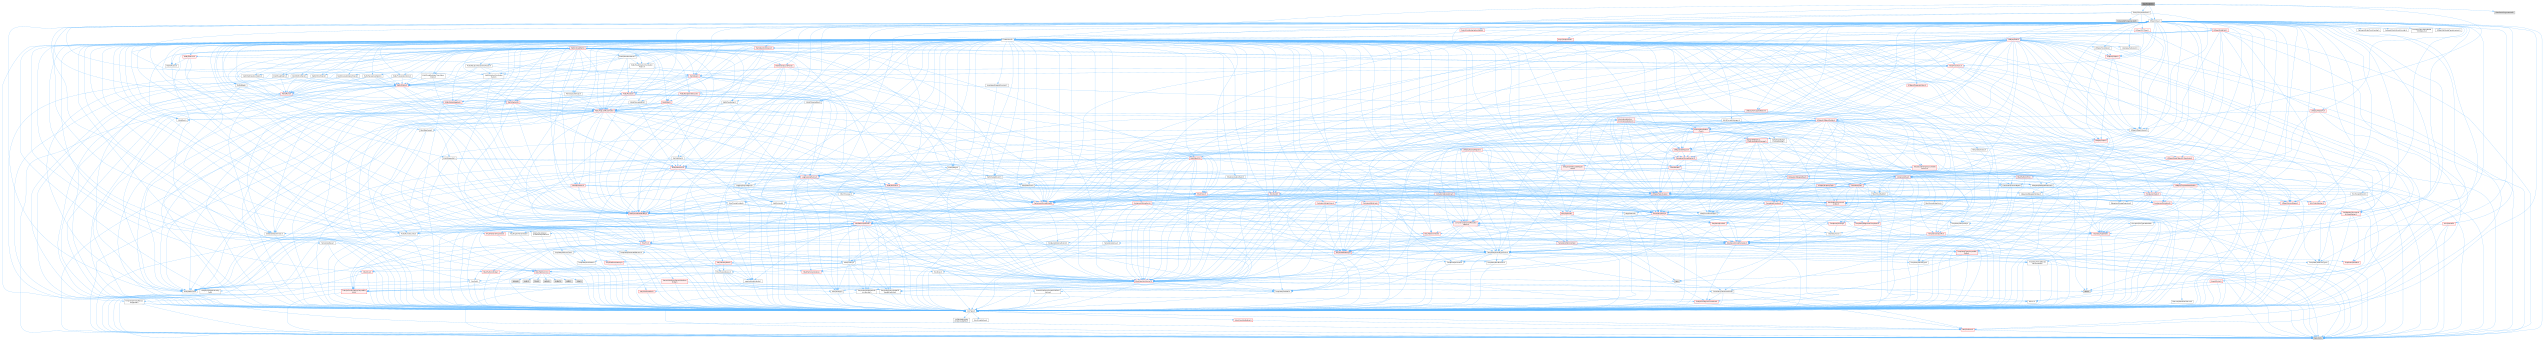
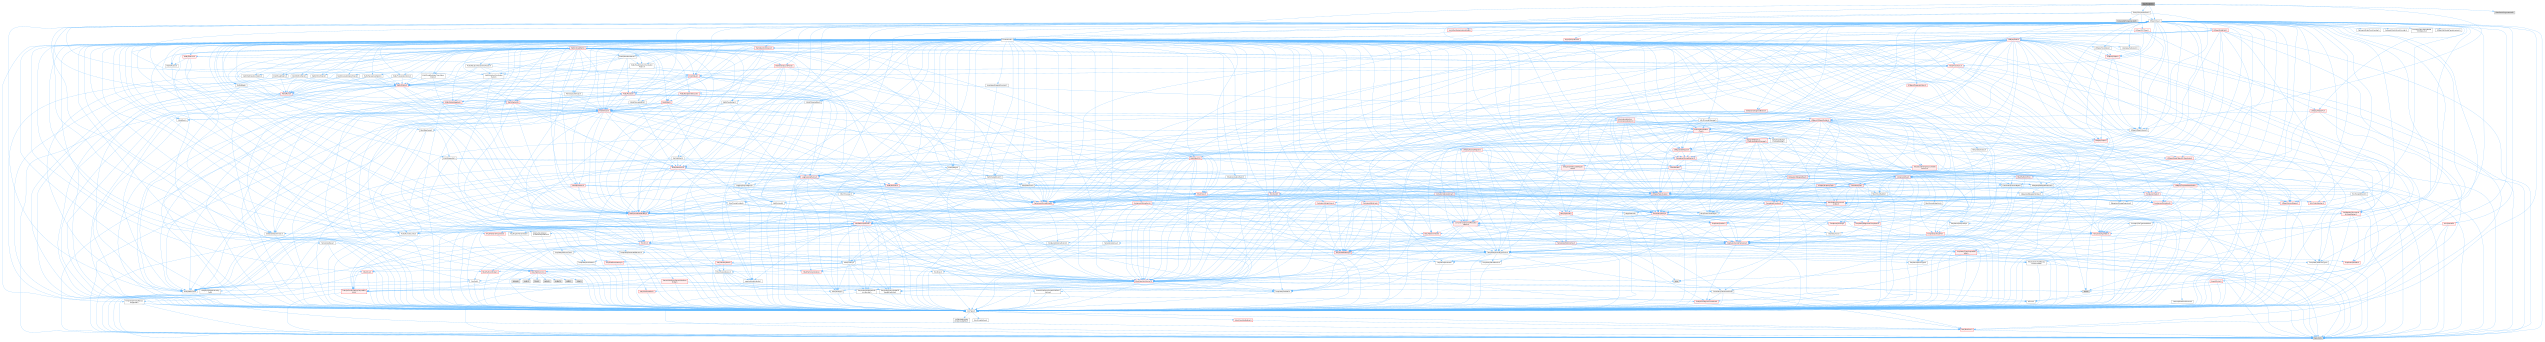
(604, 111) -> (604, 111)
